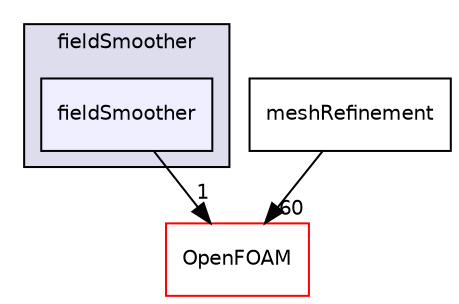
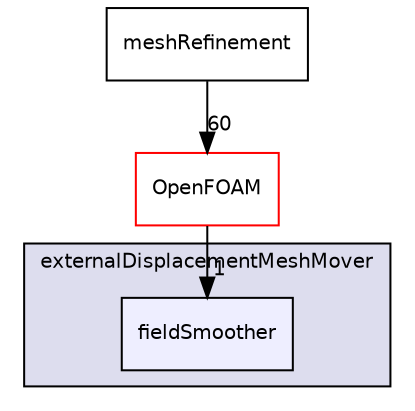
(127, 43) -> (207, 263)
(176, 179) -> (207, 256)
